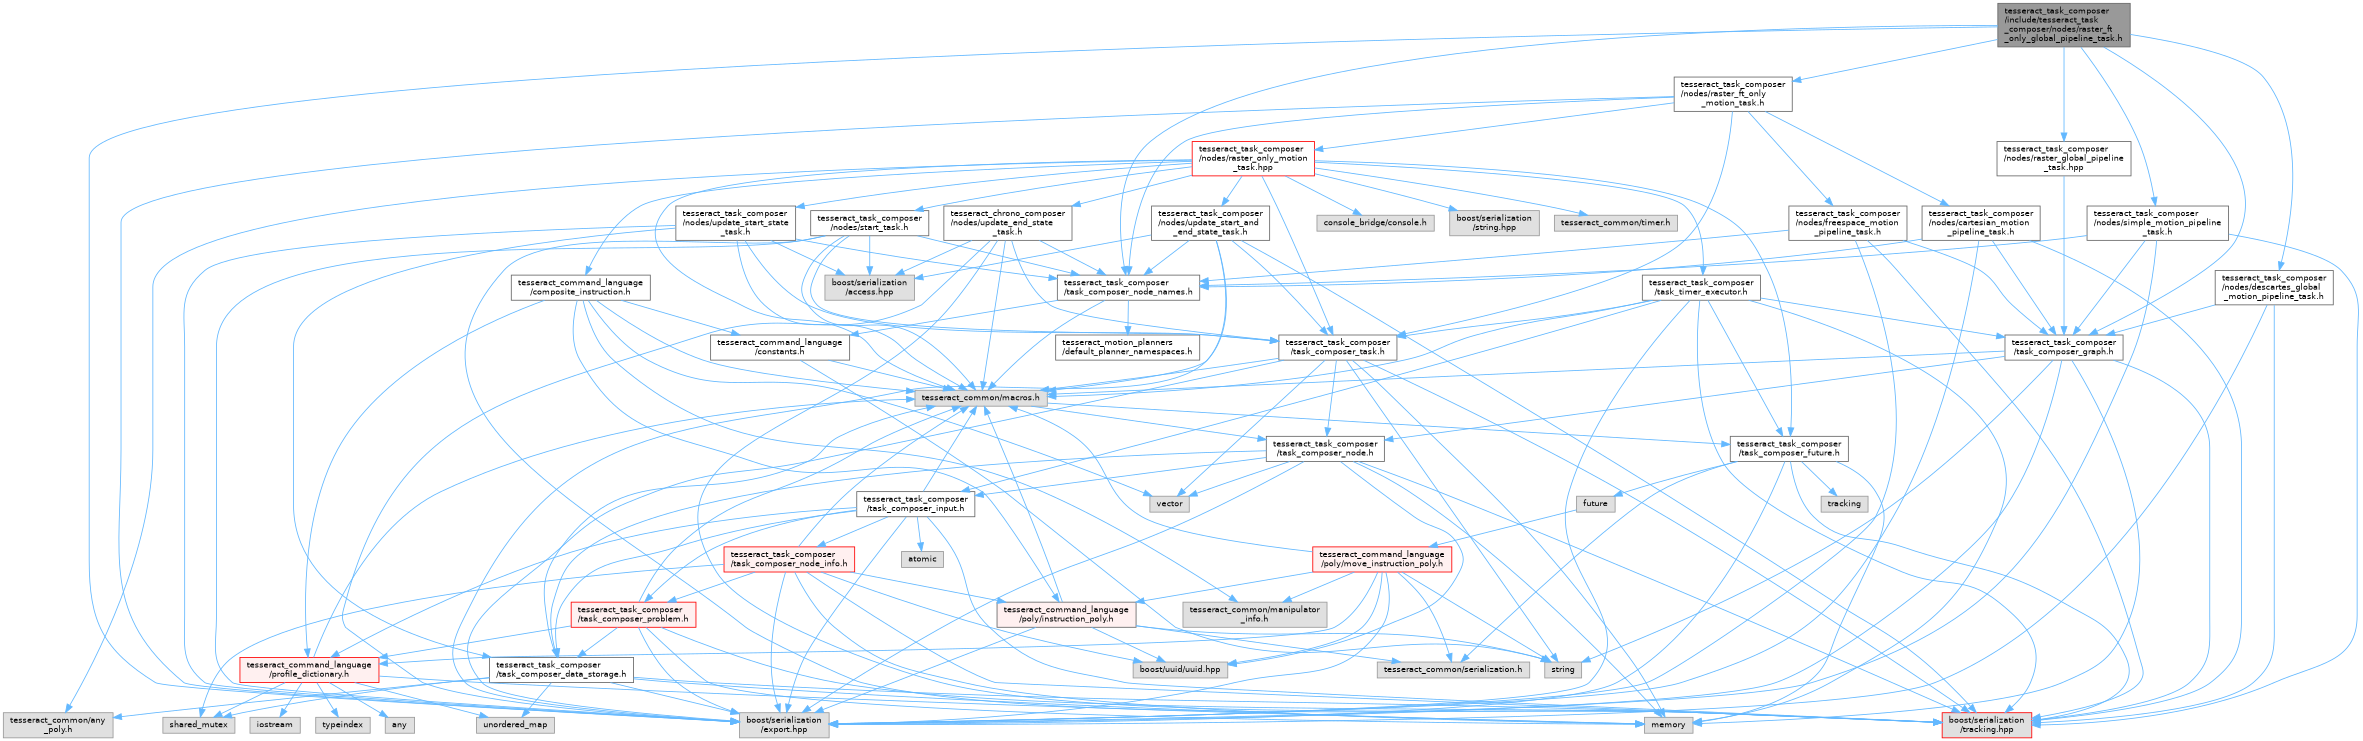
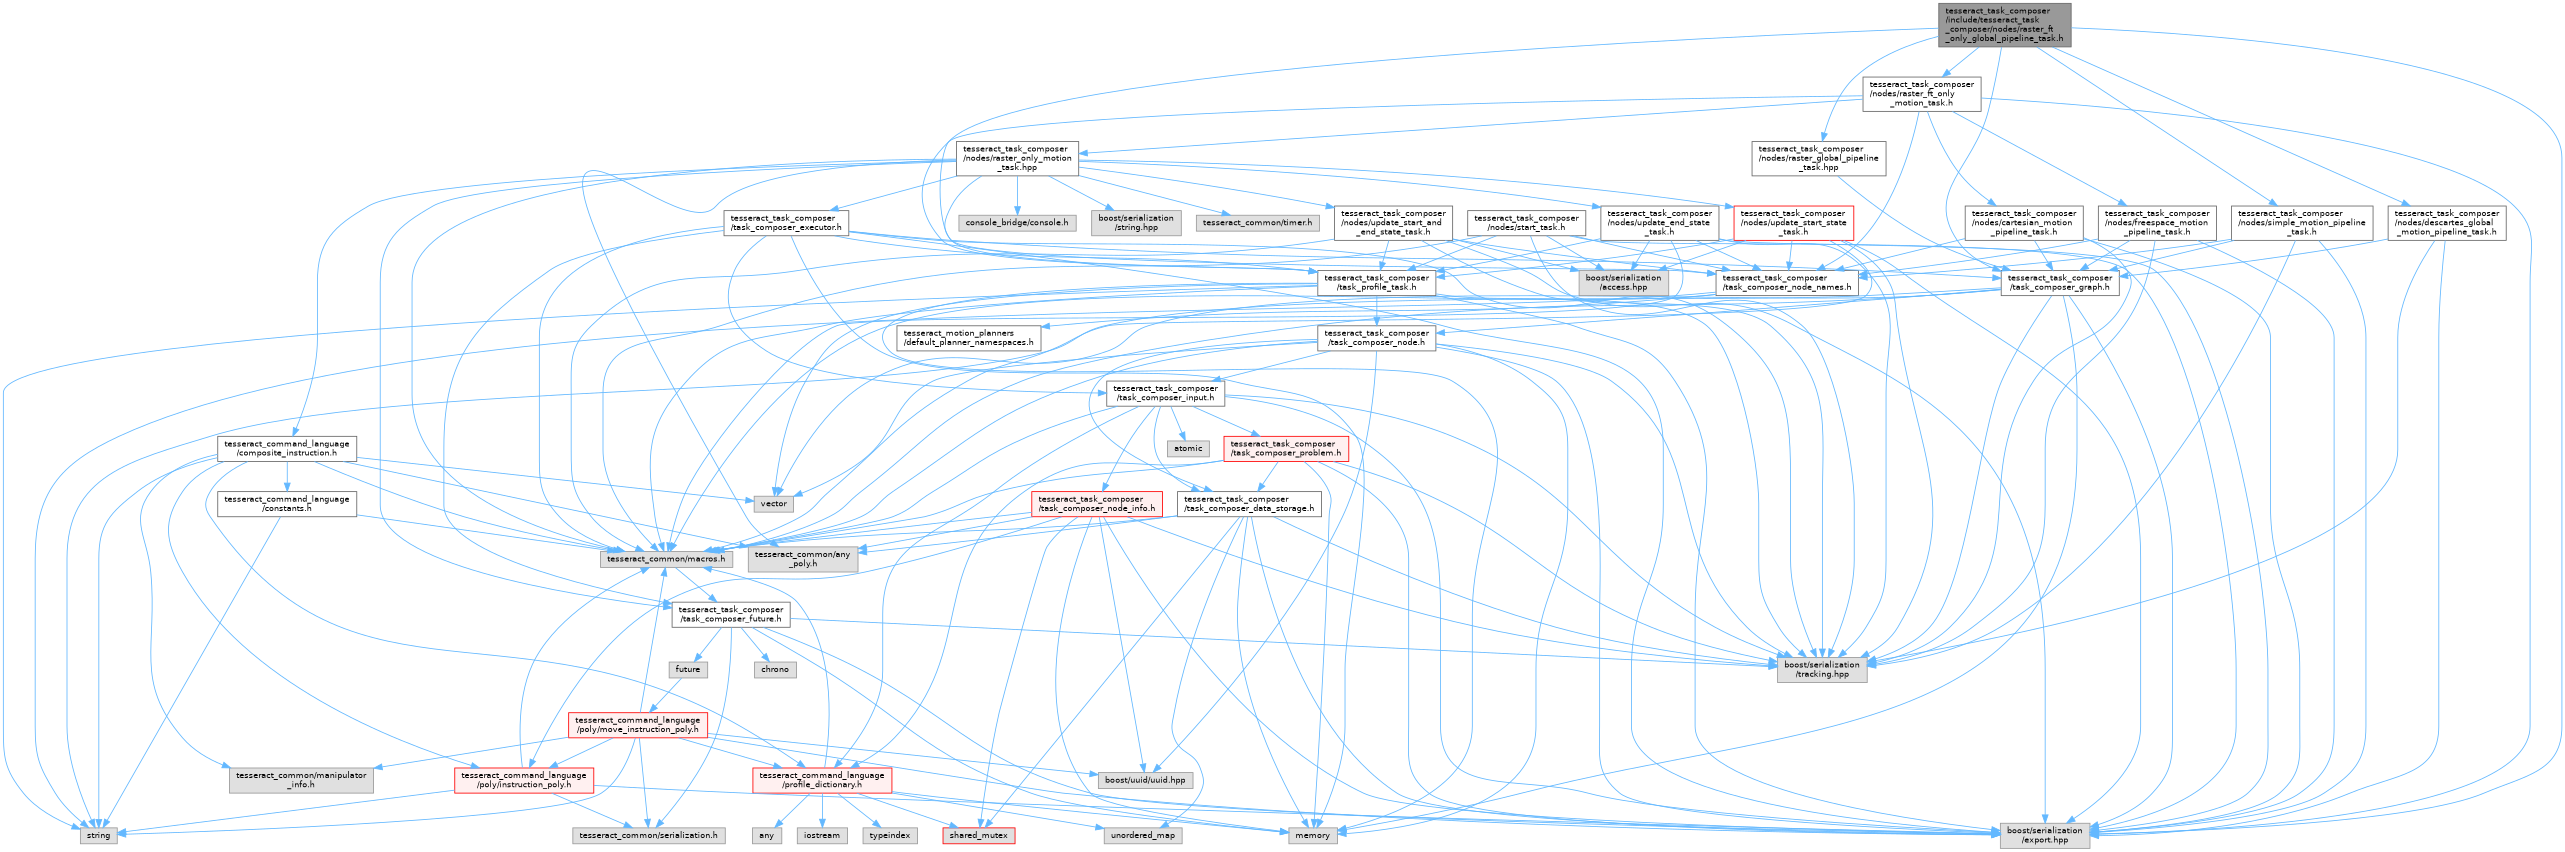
(1253, 159) -> (1018, 159)
(1057, 185) -> none
(736, 223) -> (1794, 223)
(1008, 223) -> (1660, 223)
(1701, 288) -> (786, 223)
(958, 317) -> (795, 326)
none -> (1135, 332)
(294, 348) -> (1923, 444)
(1338, 348) -> (1377, 283)
(1145, 422) -> (1006, 415)
none -> (541, 503)
(1845, 504) -> (776, 670)
(716, 586) -> (912, 539)
none -> (99, 604)
(1067, 615) -> (524, 781)
(1115, 638) -> none
(199, 725) -> (979, 836)
(1987, 725) -> (1822, 670)
